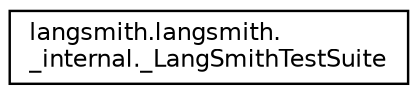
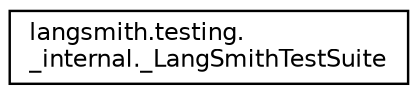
(209, 47) -> (209, 47)
